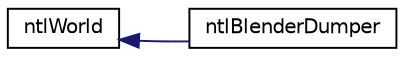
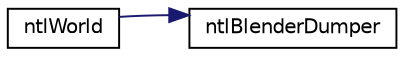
(164, 41) -> (144, 16)
